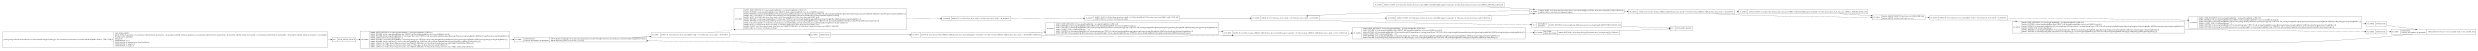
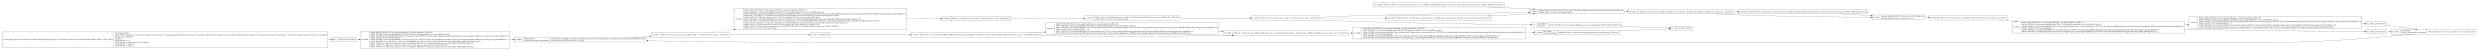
(1419, 12) -> (1424, 14)
(2098, 19) -> (2186, 25)
